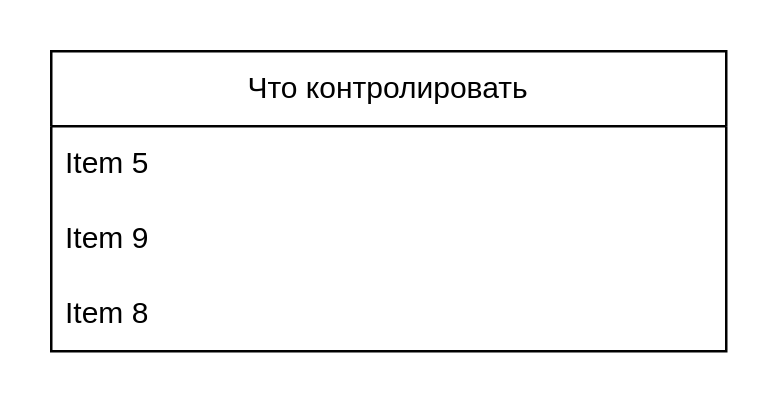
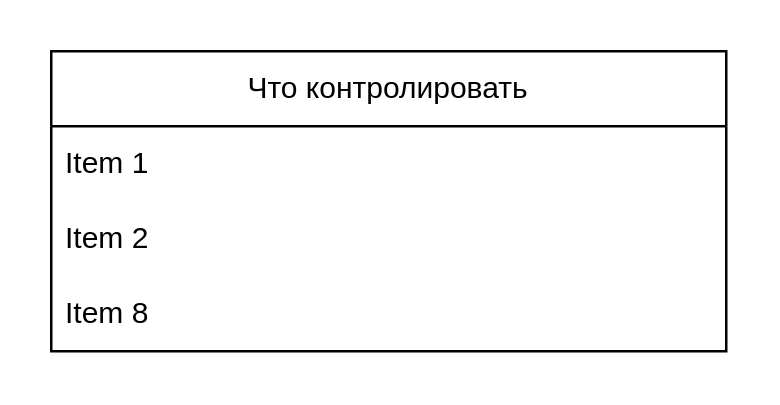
(113, 164) -> (113, 164)
(113, 239) -> (113, 239)
